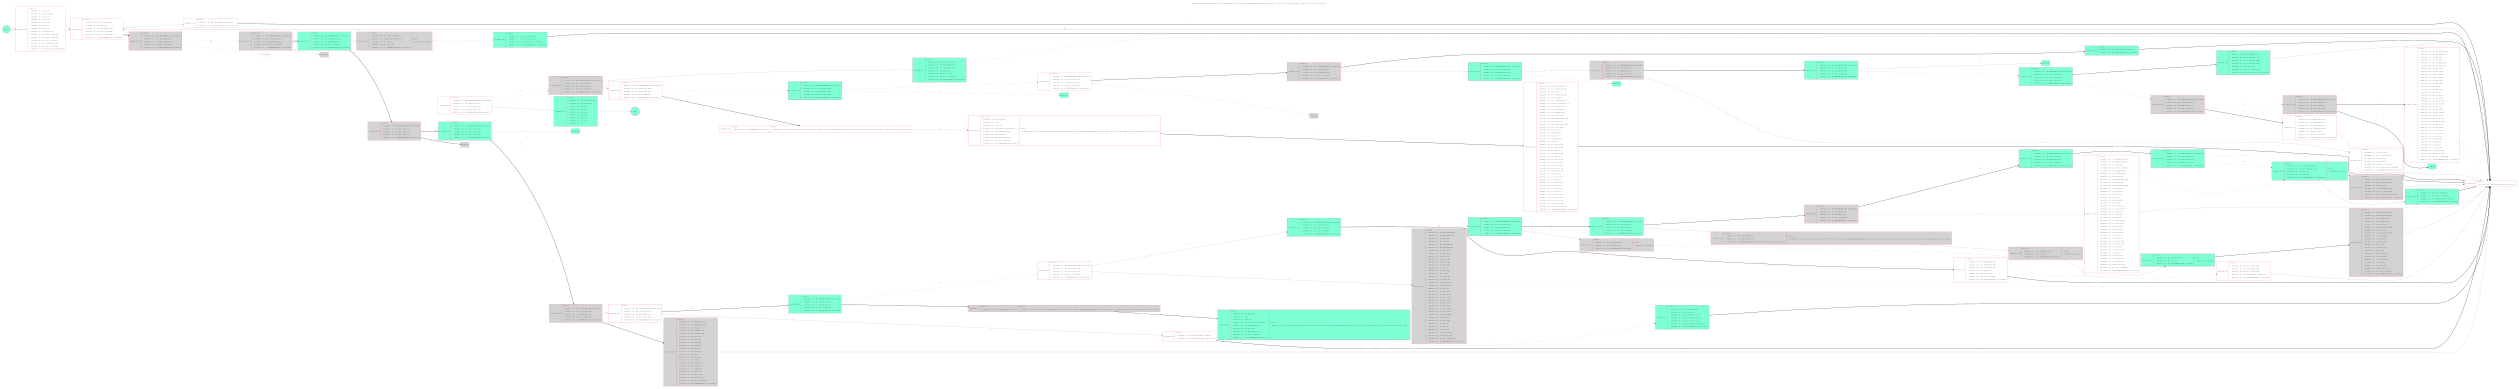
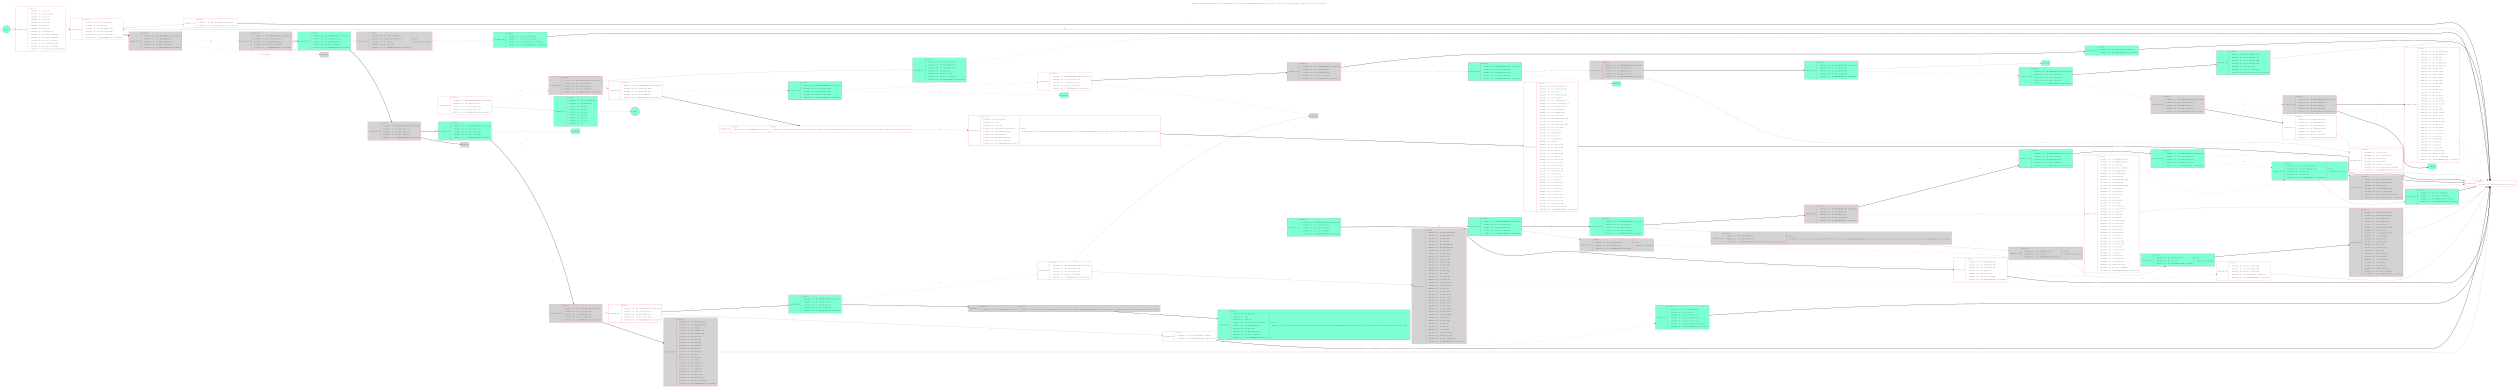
(1189, 249) -> (1179, 169)
